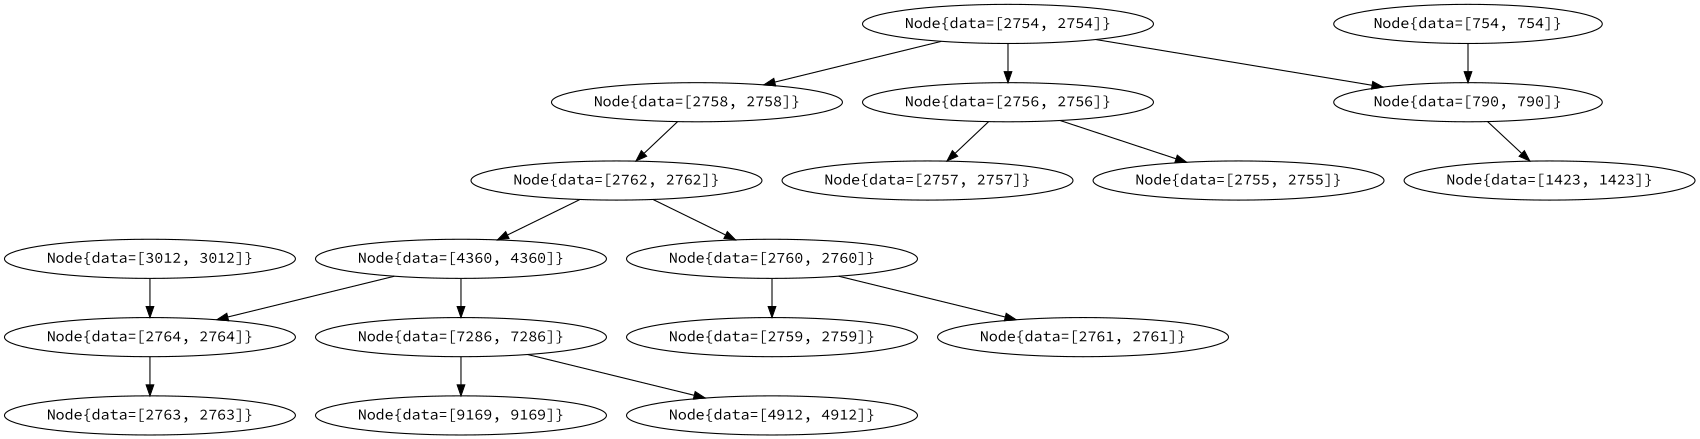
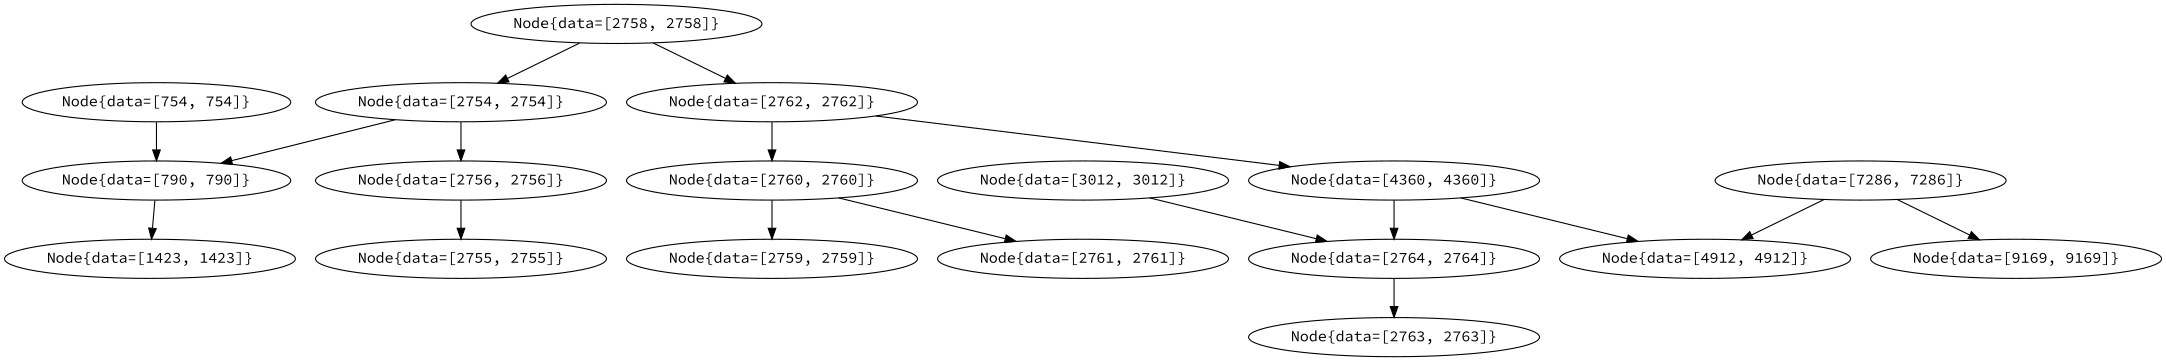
(858, 62) -> (544, 61)
(928, 181) -> none
(461, 293) -> (1544, 218)
